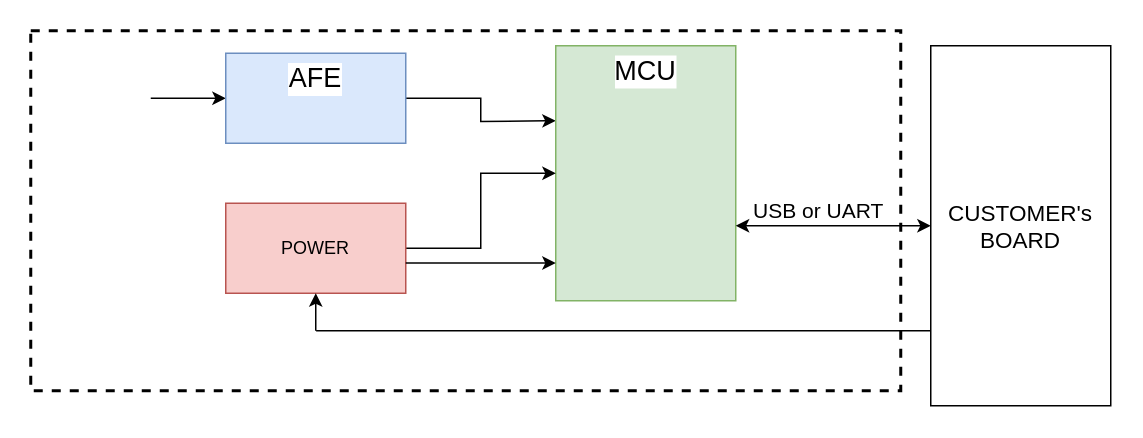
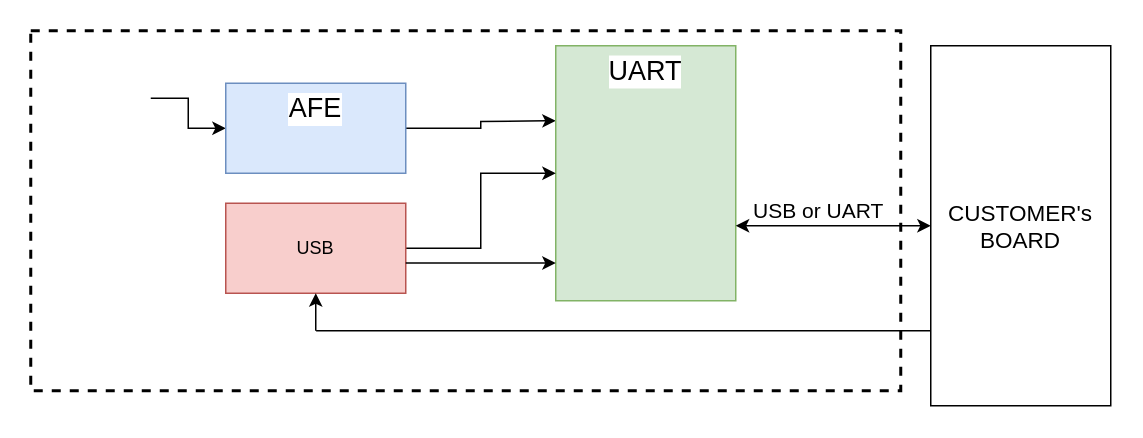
(646, 67) -> (646, 67)
(316, 98) -> (316, 128)
(316, 248) -> (316, 248)
